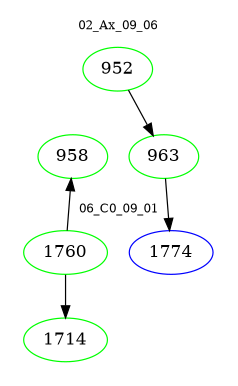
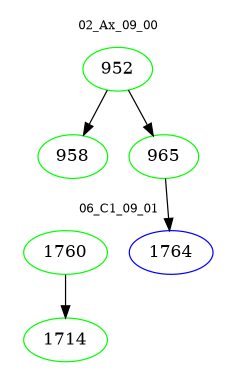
(118, 26) -> (118, 26)
(164, 157) -> (164, 157)
(119, 209) -> (119, 209)
(69, 211) -> (98, 107)
(171, 252) -> (171, 252)
